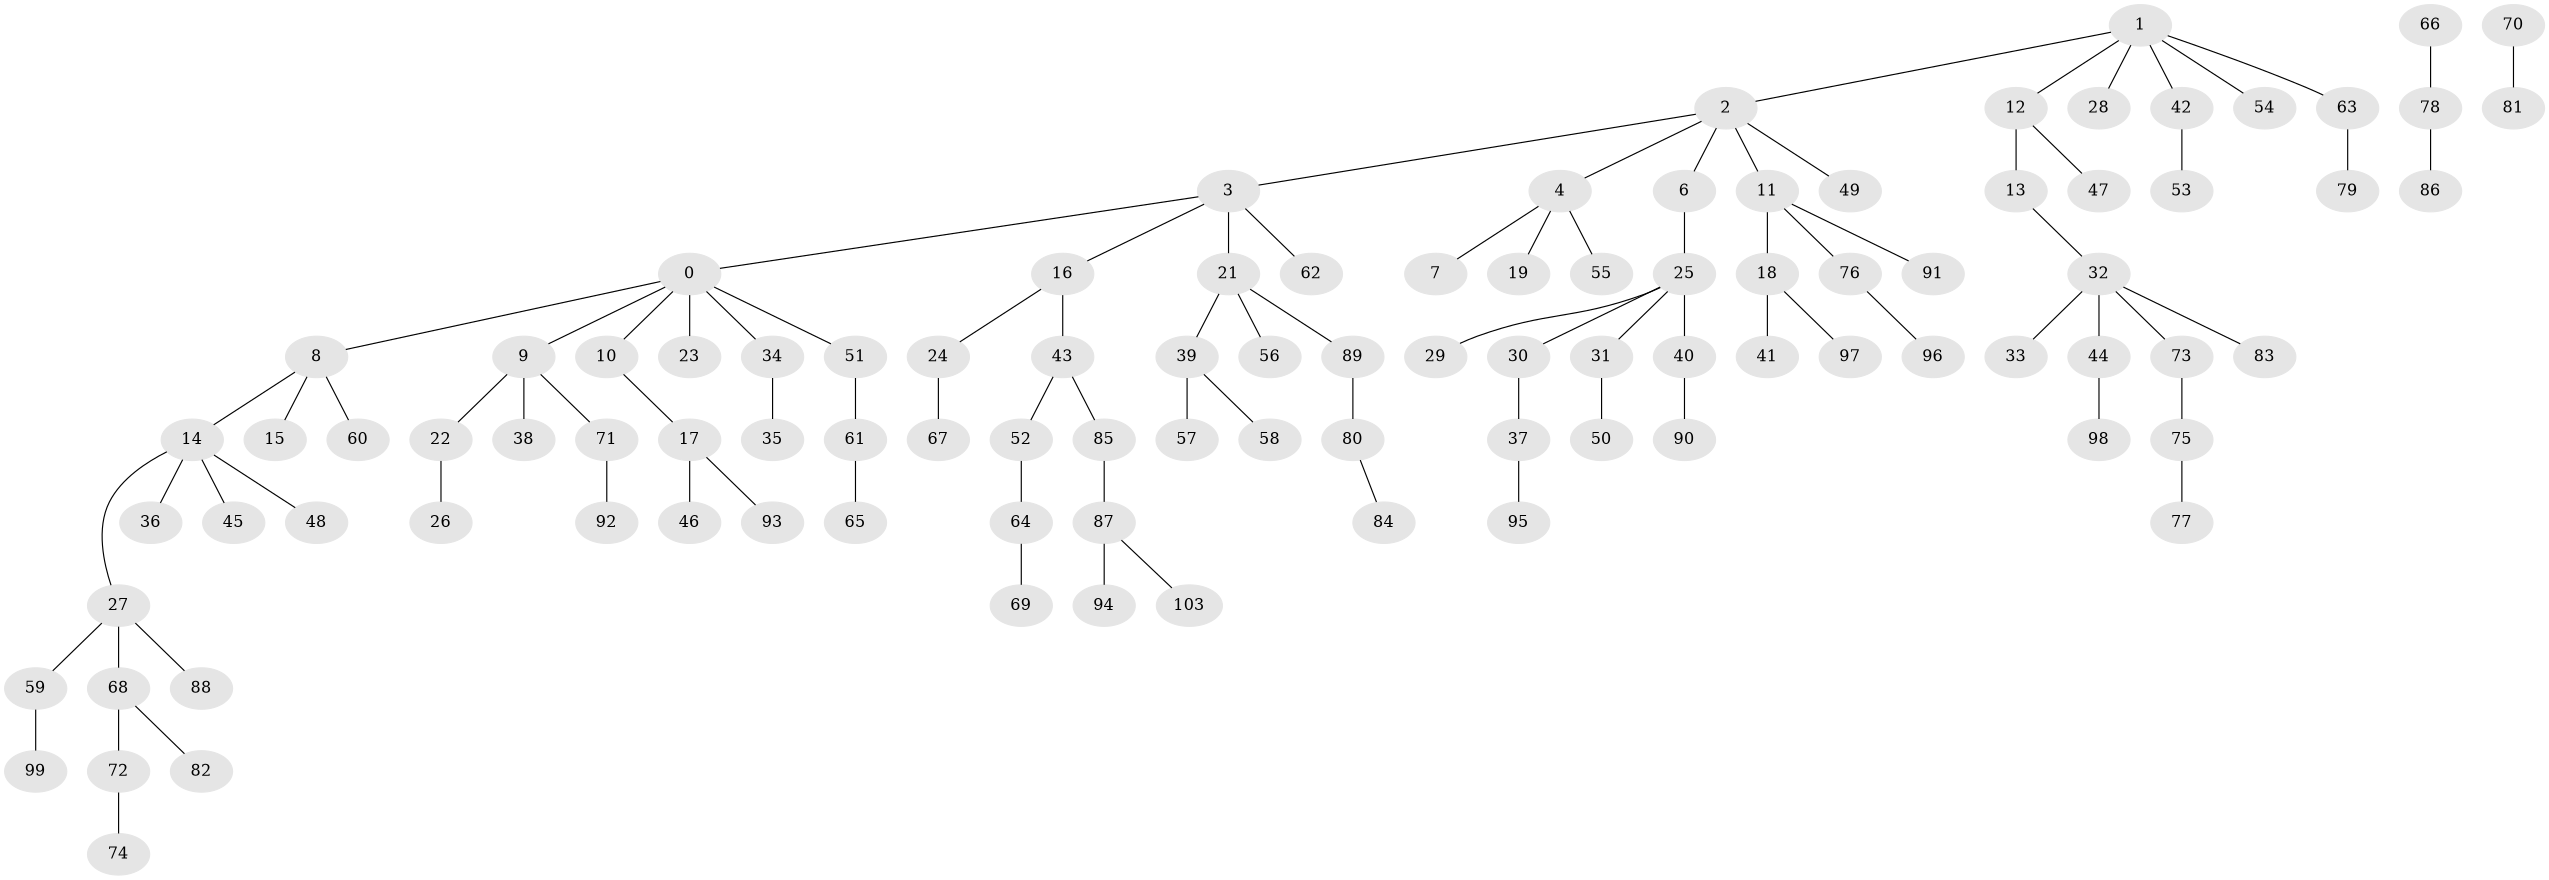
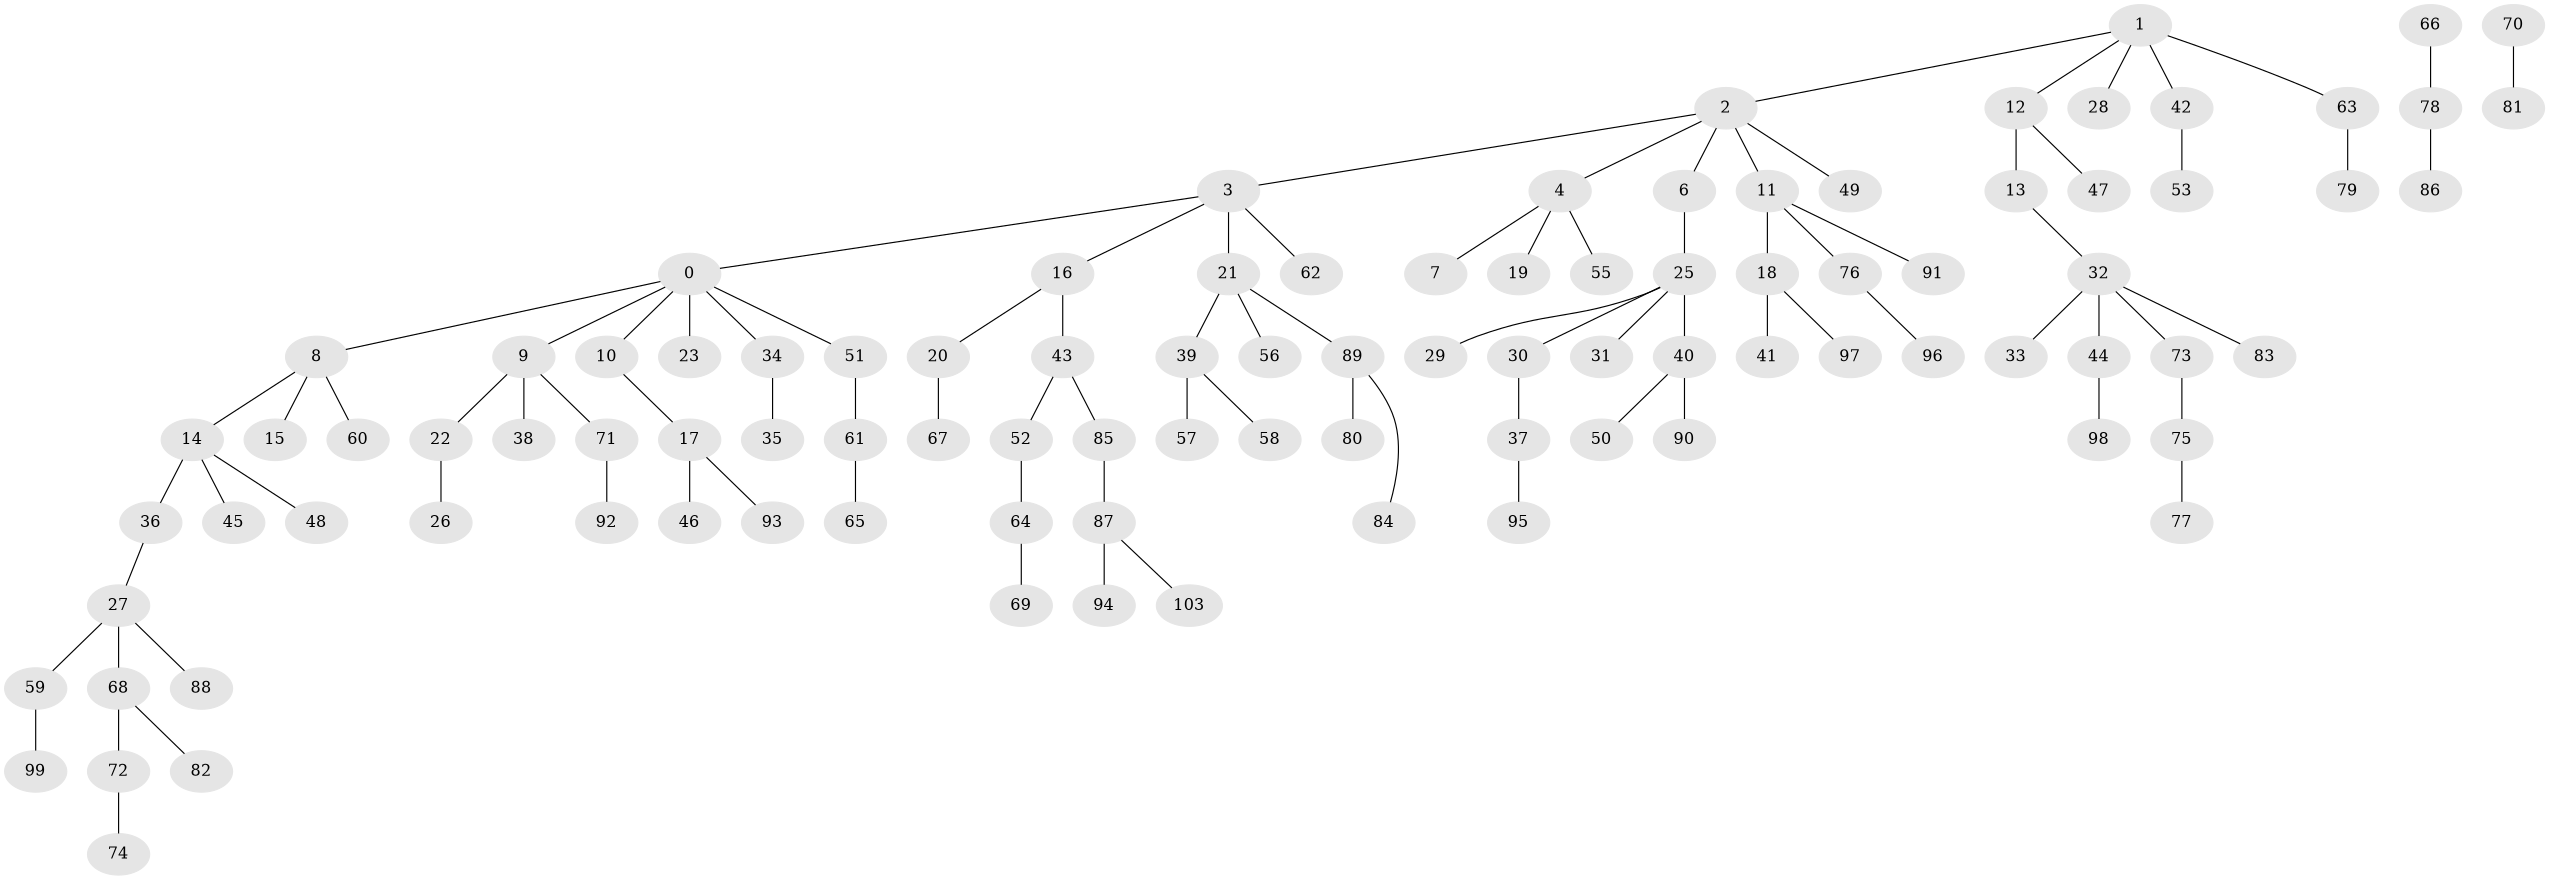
(2265, 108) -> none
(938, 357) -> (938, 357)
(1602, 398) -> (1643, 398)
(1368, 481) -> (1398, 435)
(108, 506) -> (135, 564)
